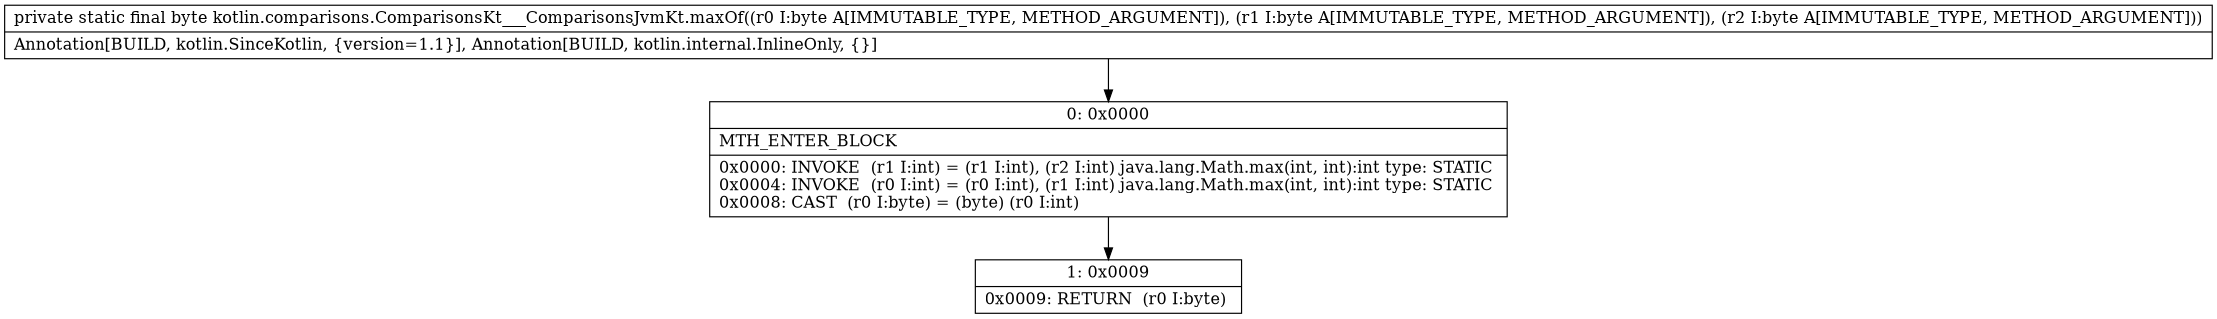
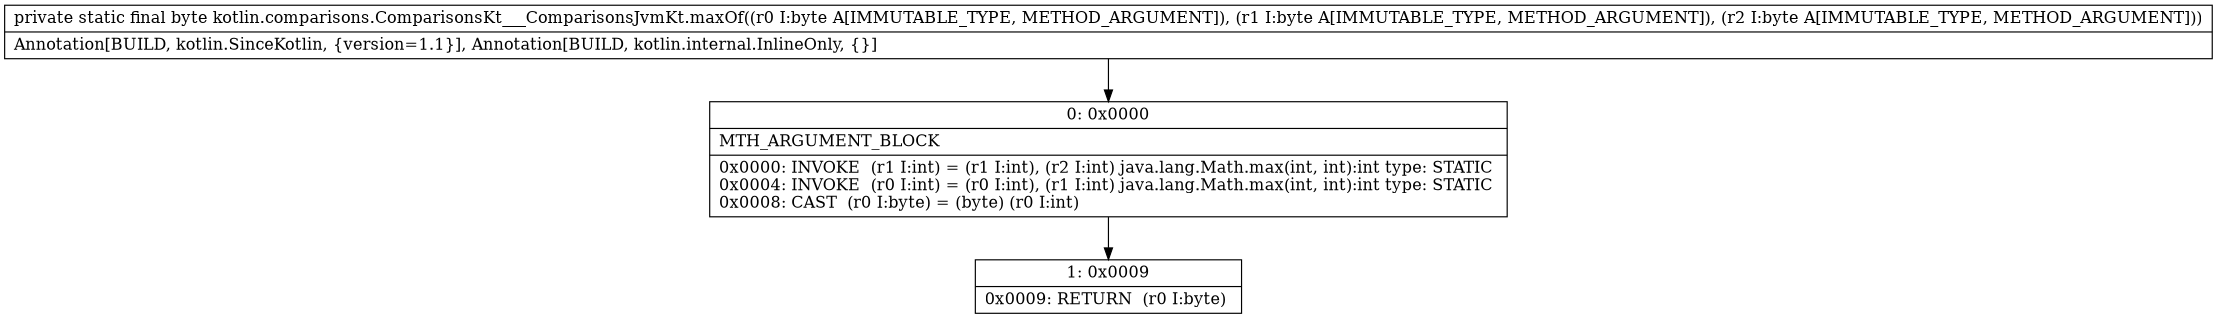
(809, 141) -> (829, 141)
